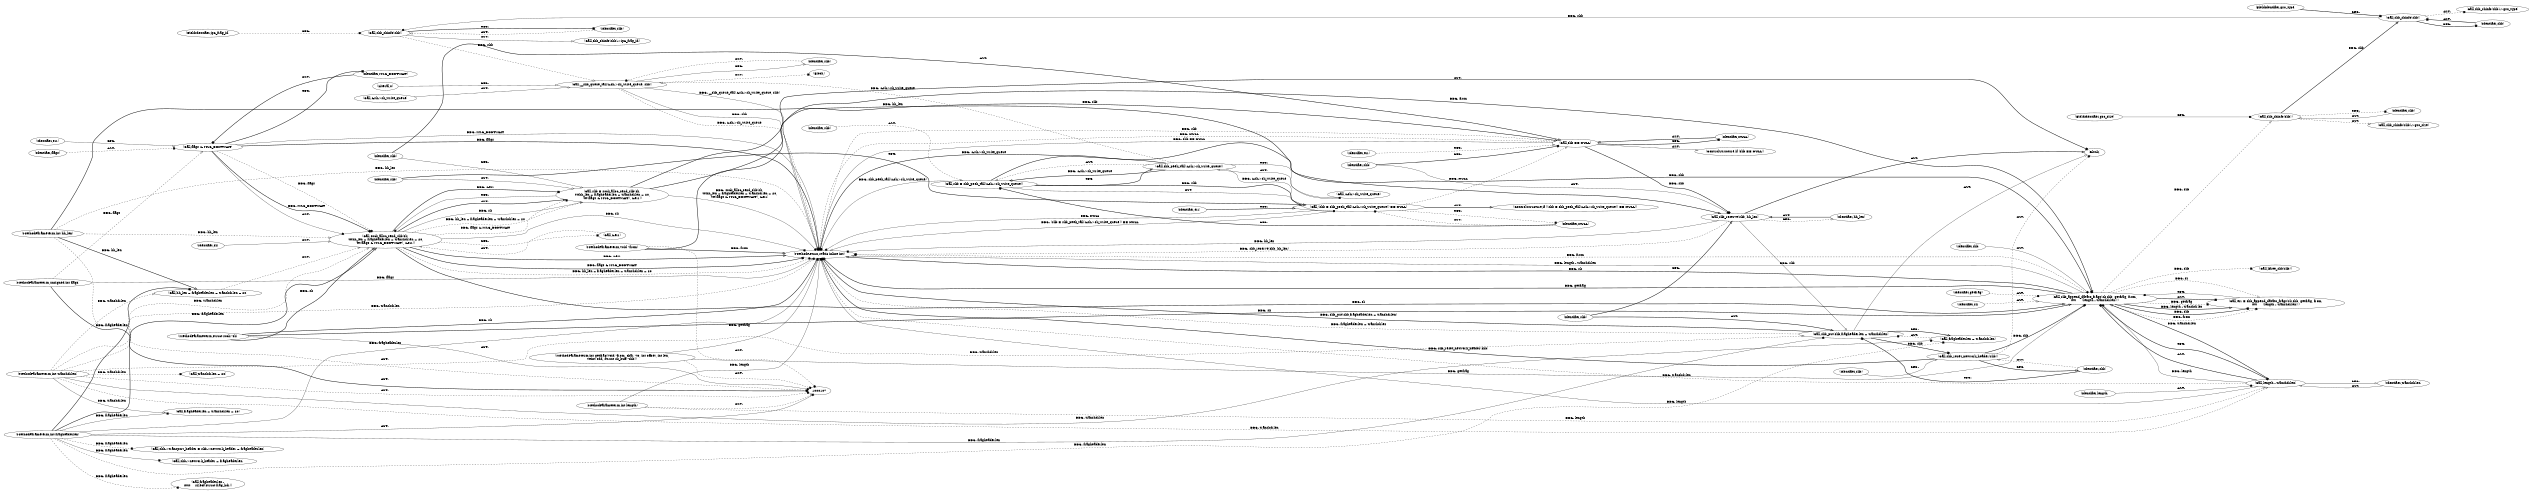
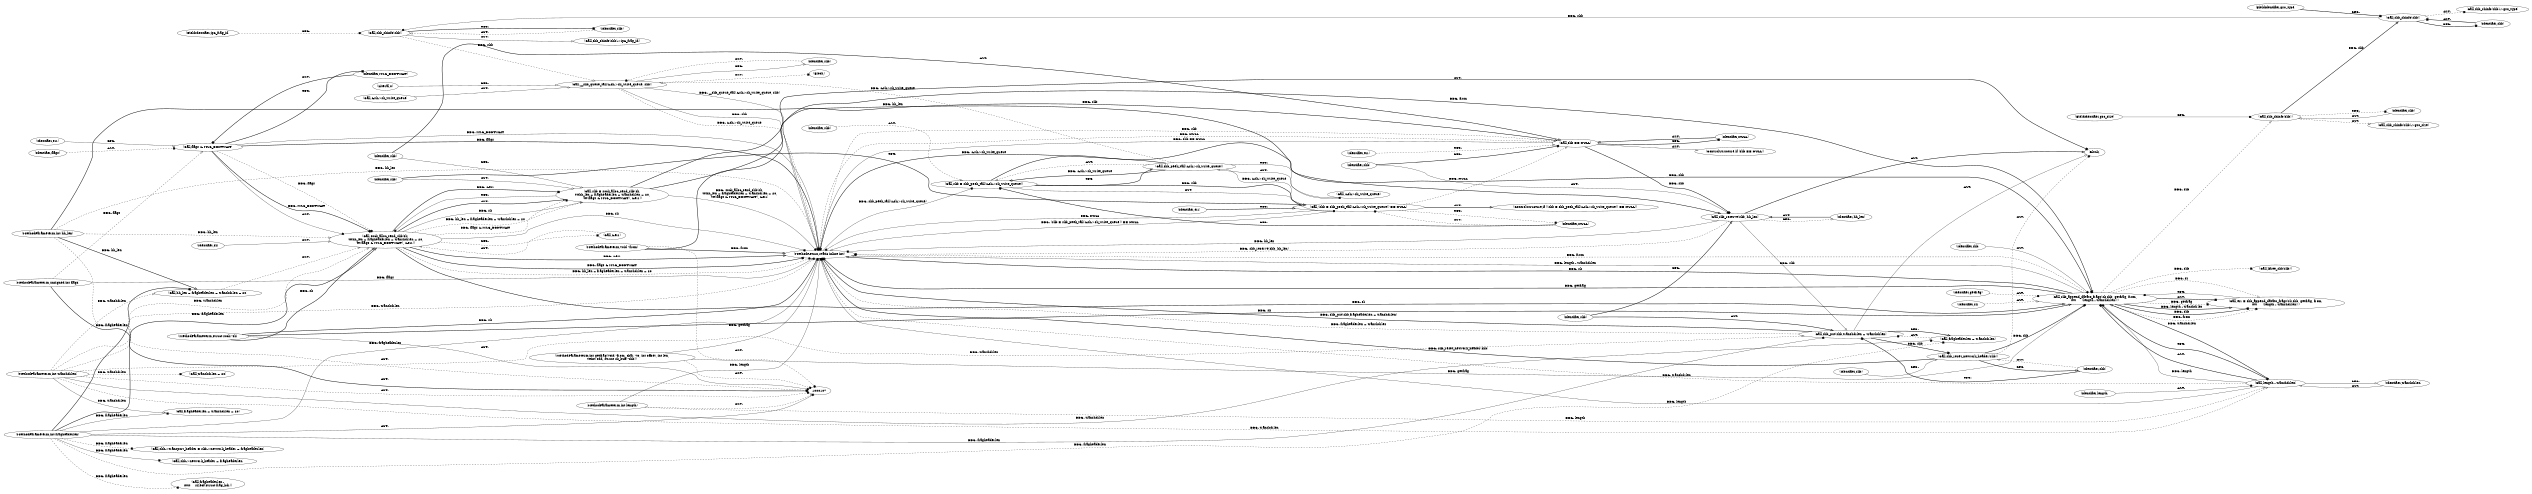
(873, 192) -> (892, 210)
(1851, 334) -> (1851, 334)
